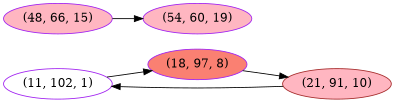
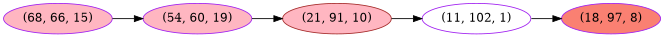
(58, 19) -> (58, 19)
(261, 73) -> (263, 19)
